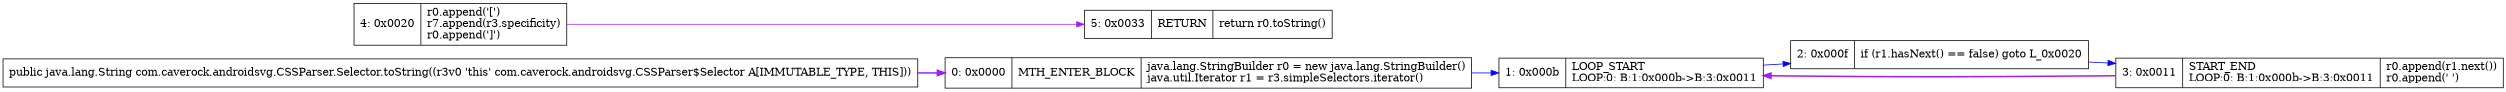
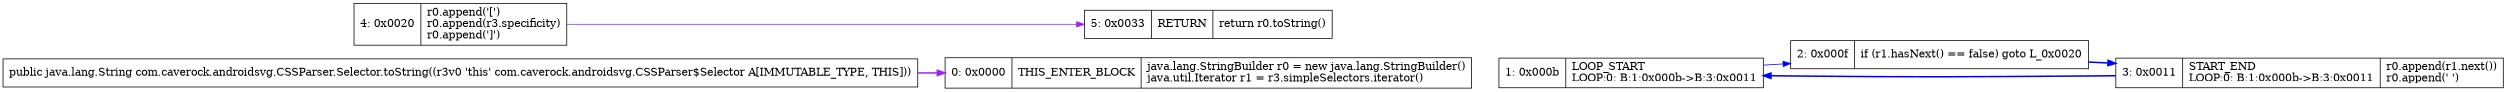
(494, 24) -> (494, 24)
(2098, 63) -> (2098, 63)
(1077, 73) -> (1077, 73)
(1481, 73) -> none
(1943, 77) -> (1943, 77)
